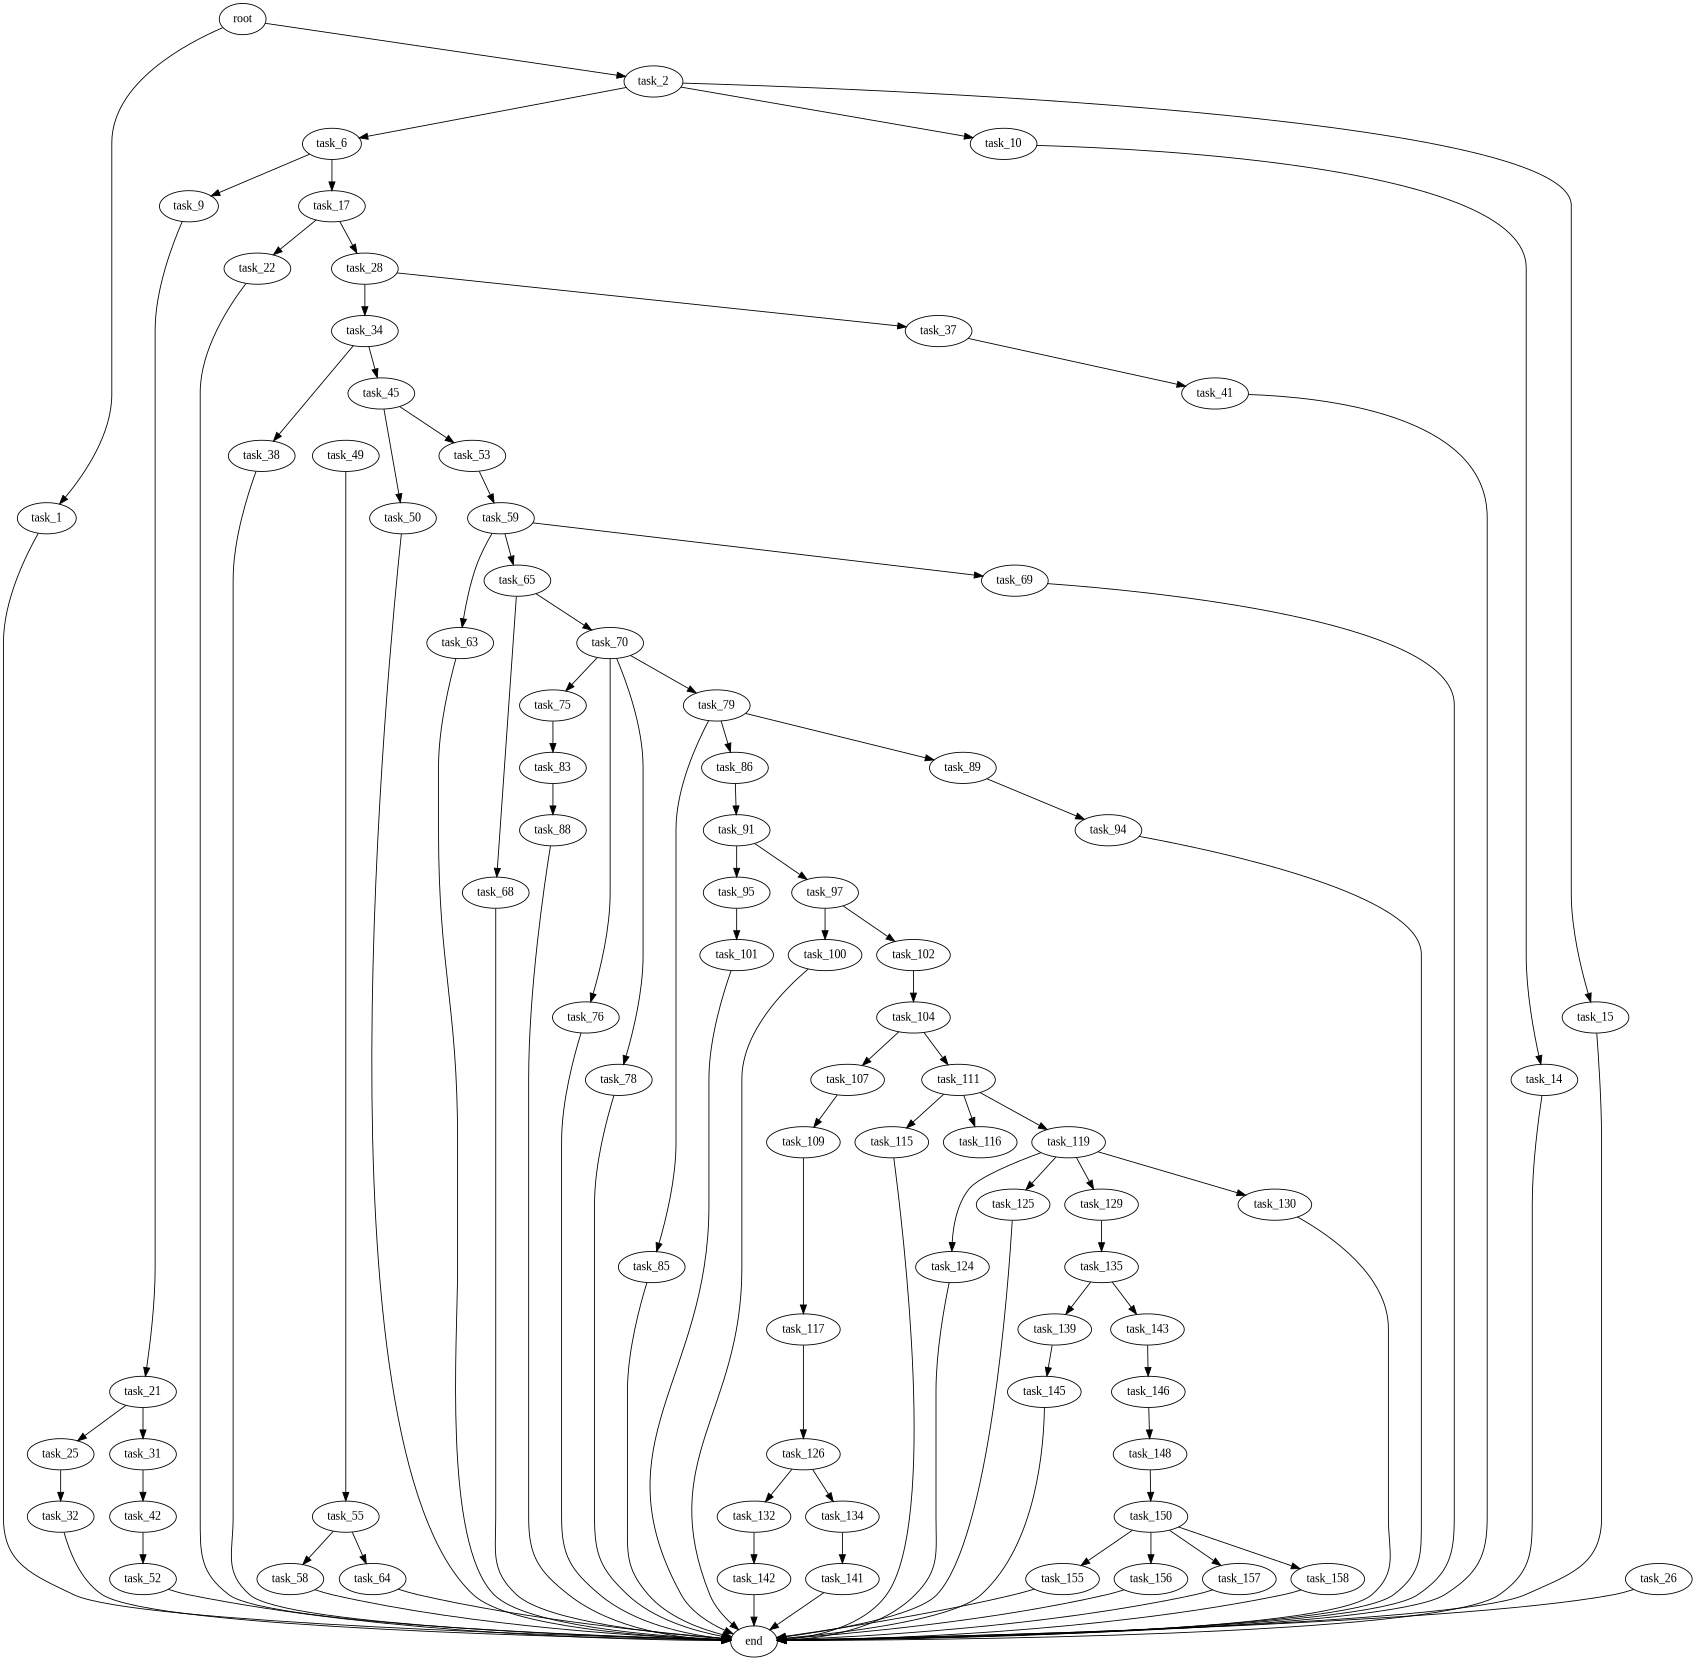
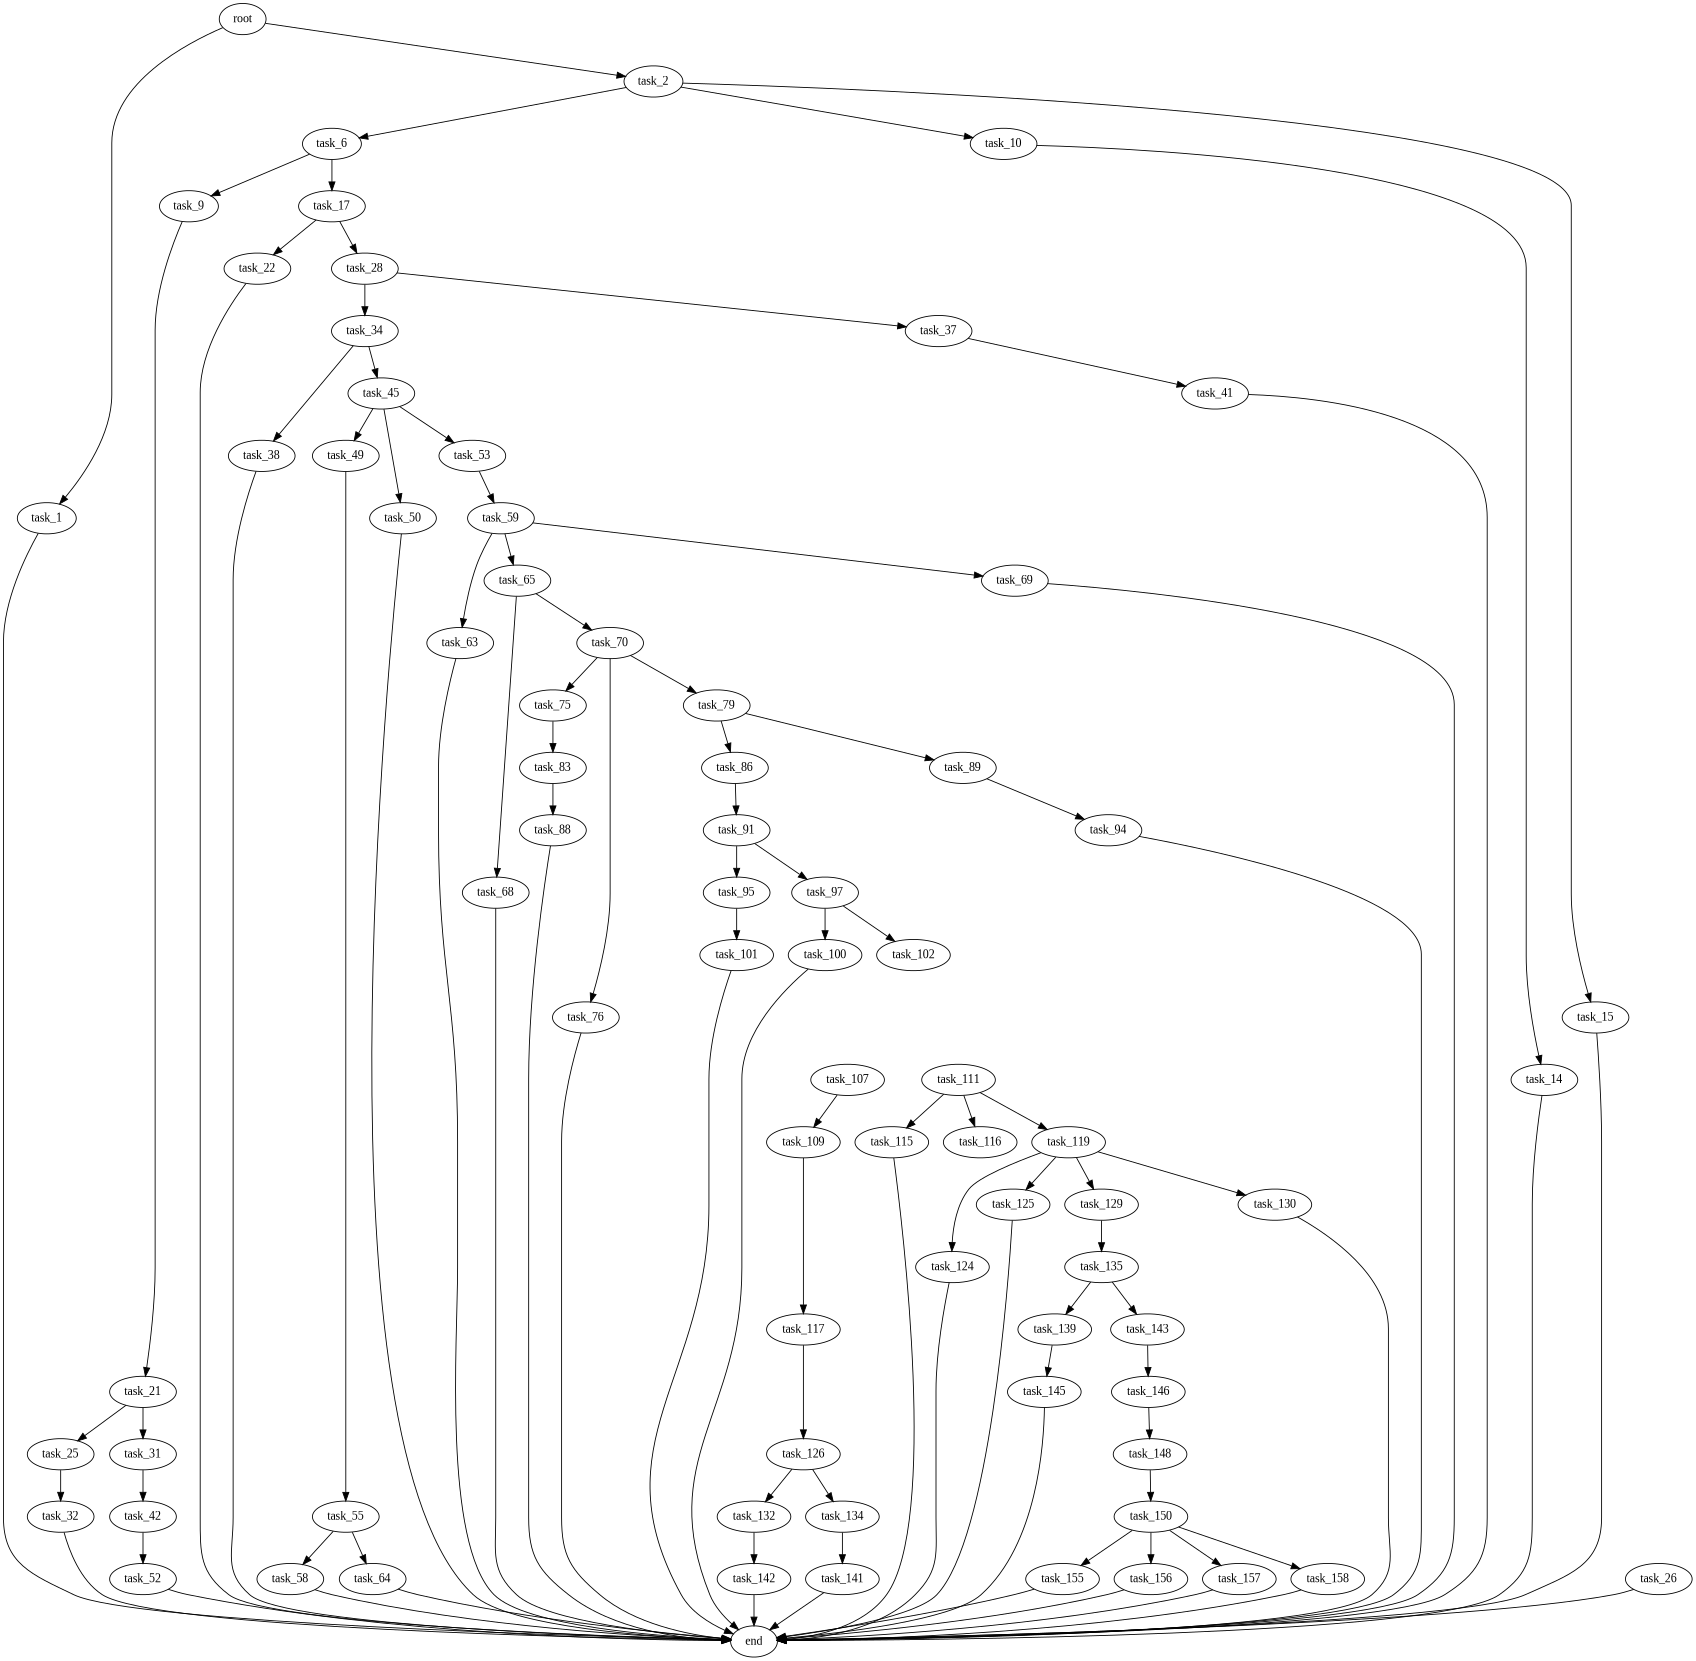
none -> (366, 421)
(913, 1017) -> none
(619, 1080) -> none
(652, 1267) -> none
